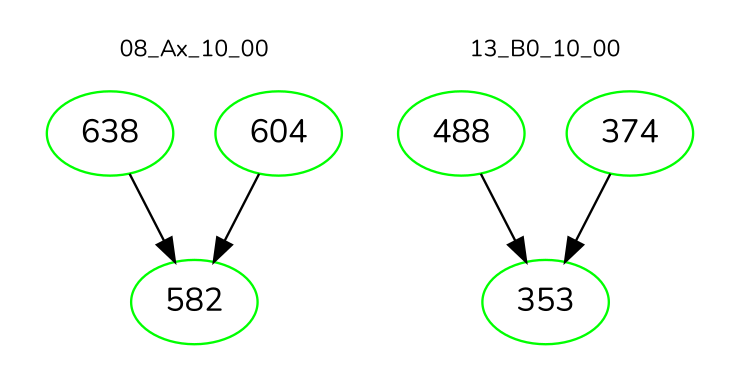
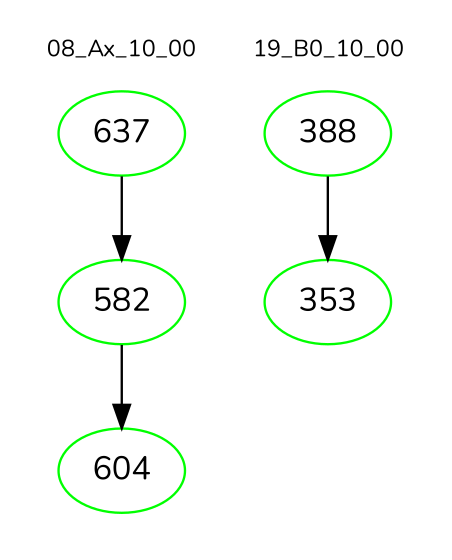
(546, 50) -> (329, 50)
(110, 133) -> (122, 133)
(461, 133) -> (328, 133)
(630, 133) -> none
(242, 207) -> (122, 375)
